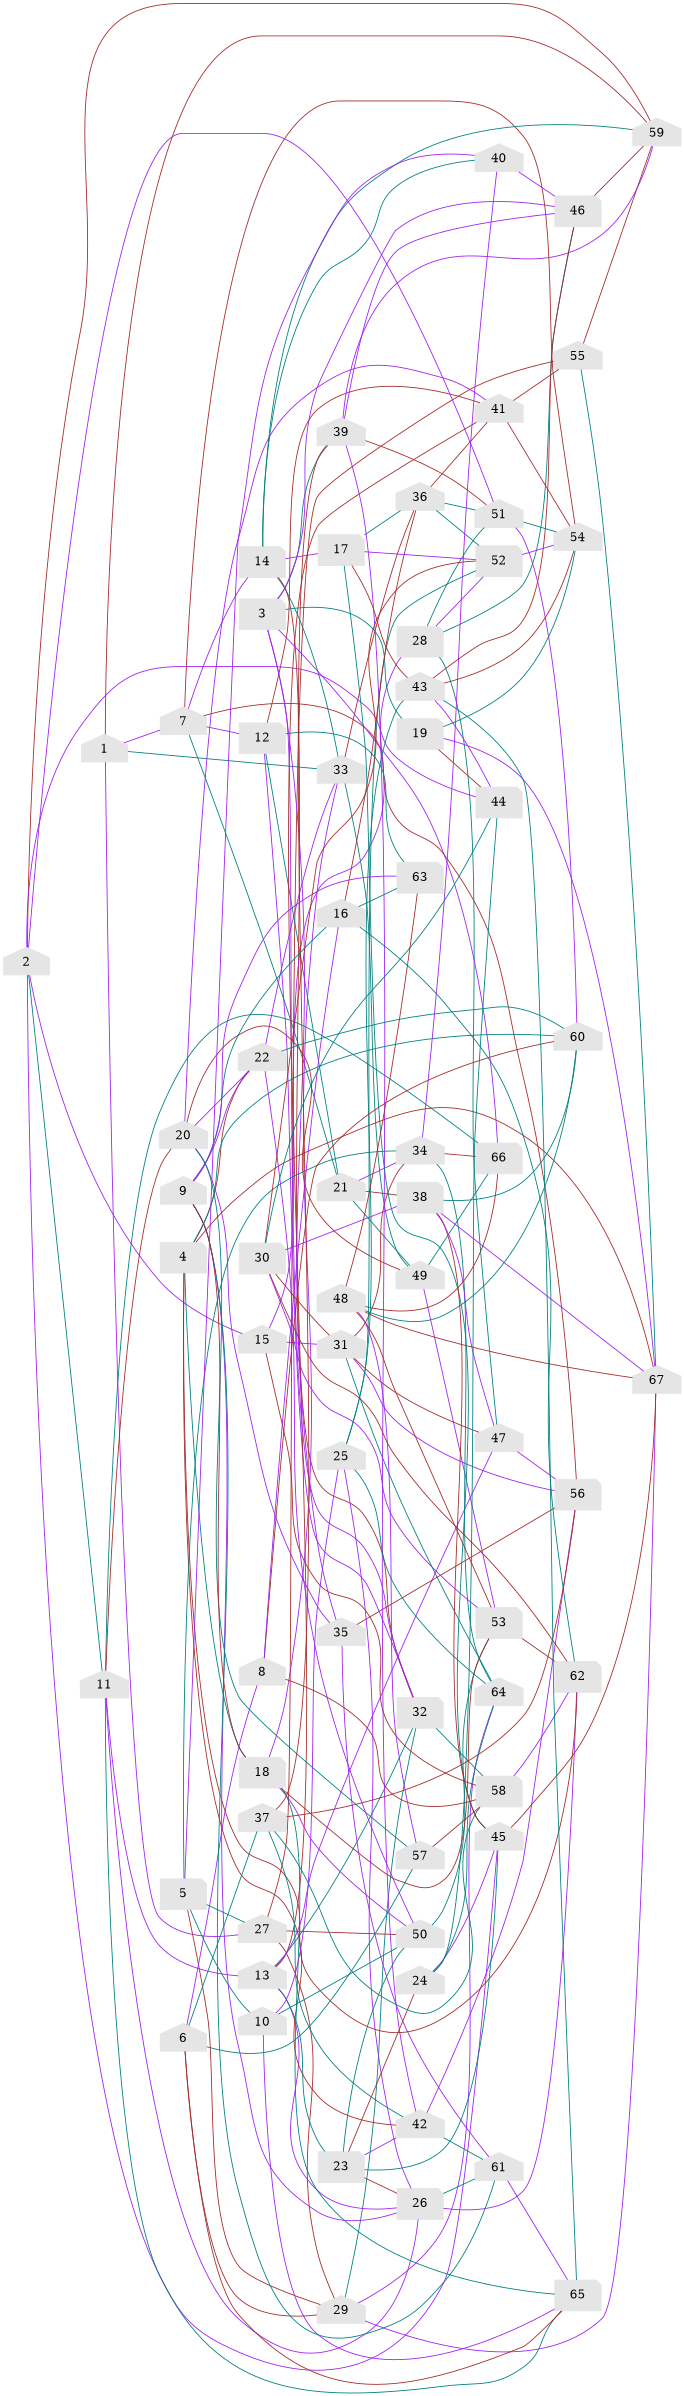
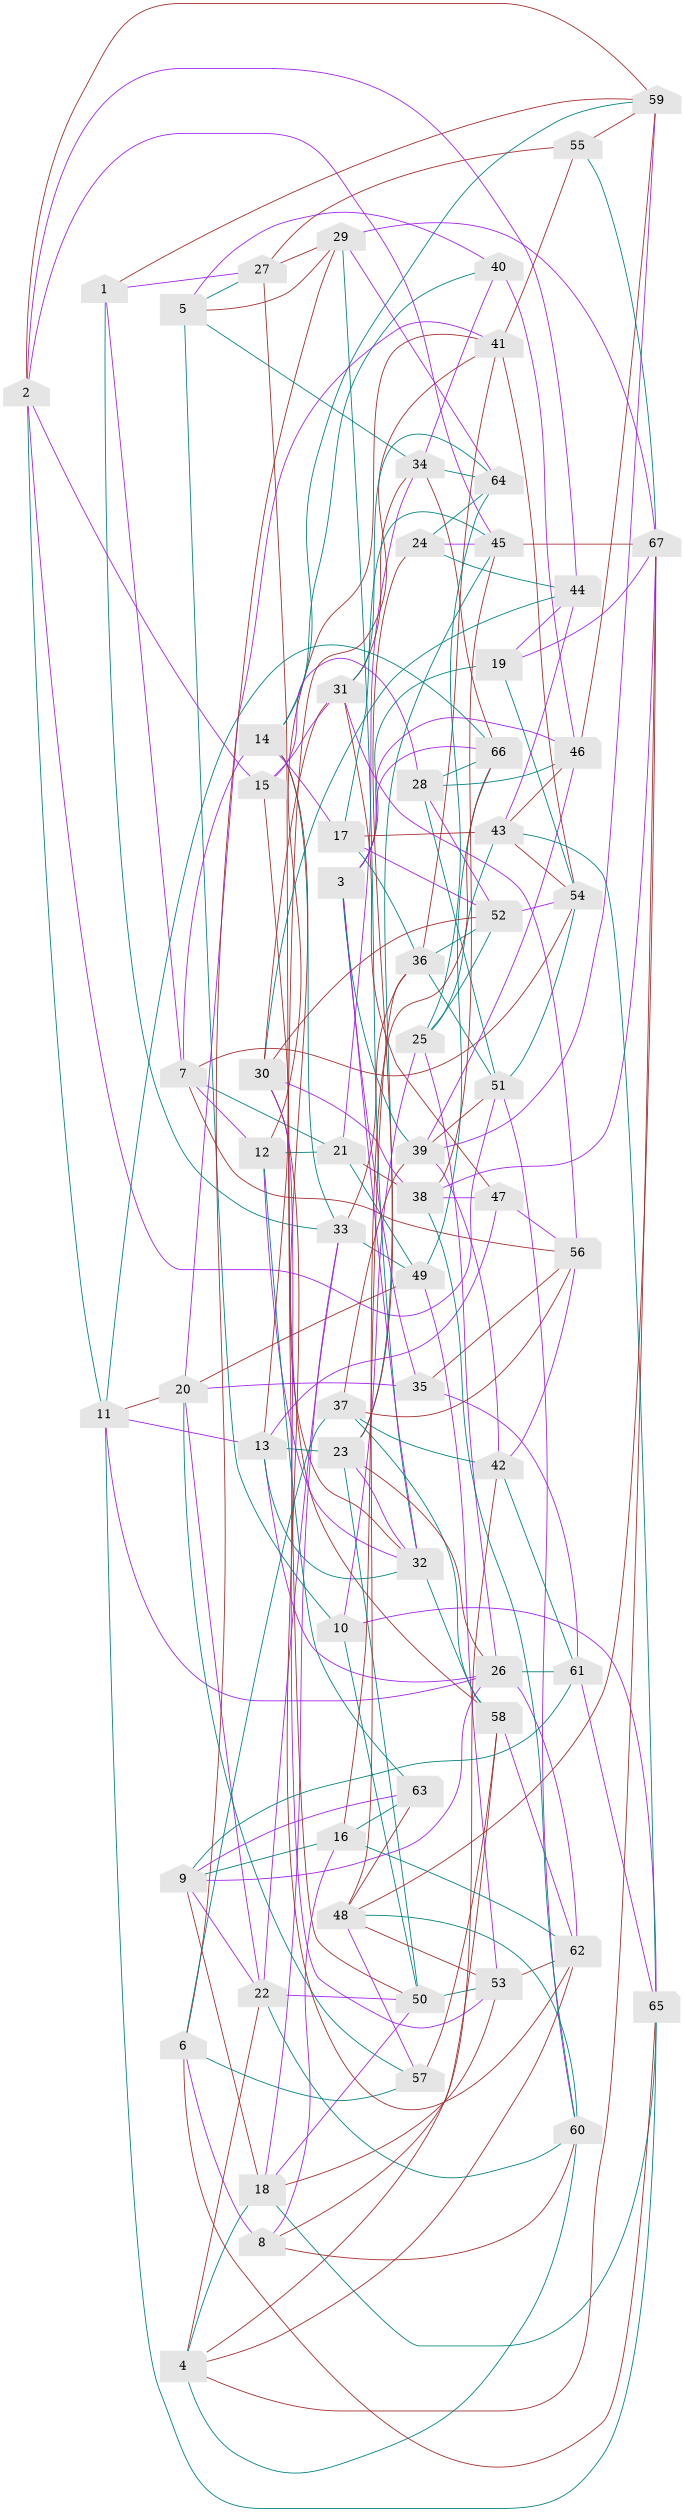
(460, 768) -> (534, 632)
(474, 1020) -> (461, 768)
(380, 2146) -> (381, 1508)
